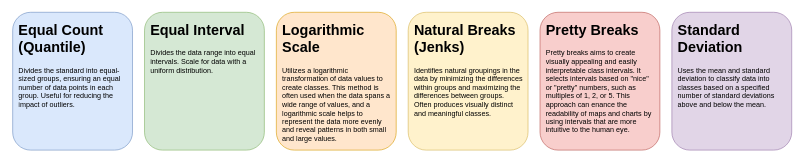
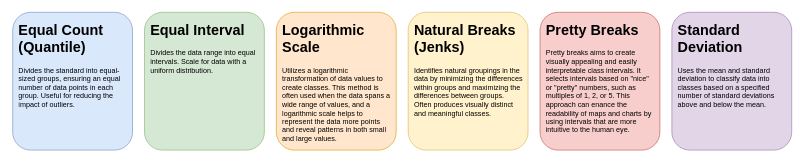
(337, 56) -> (337, 56)
